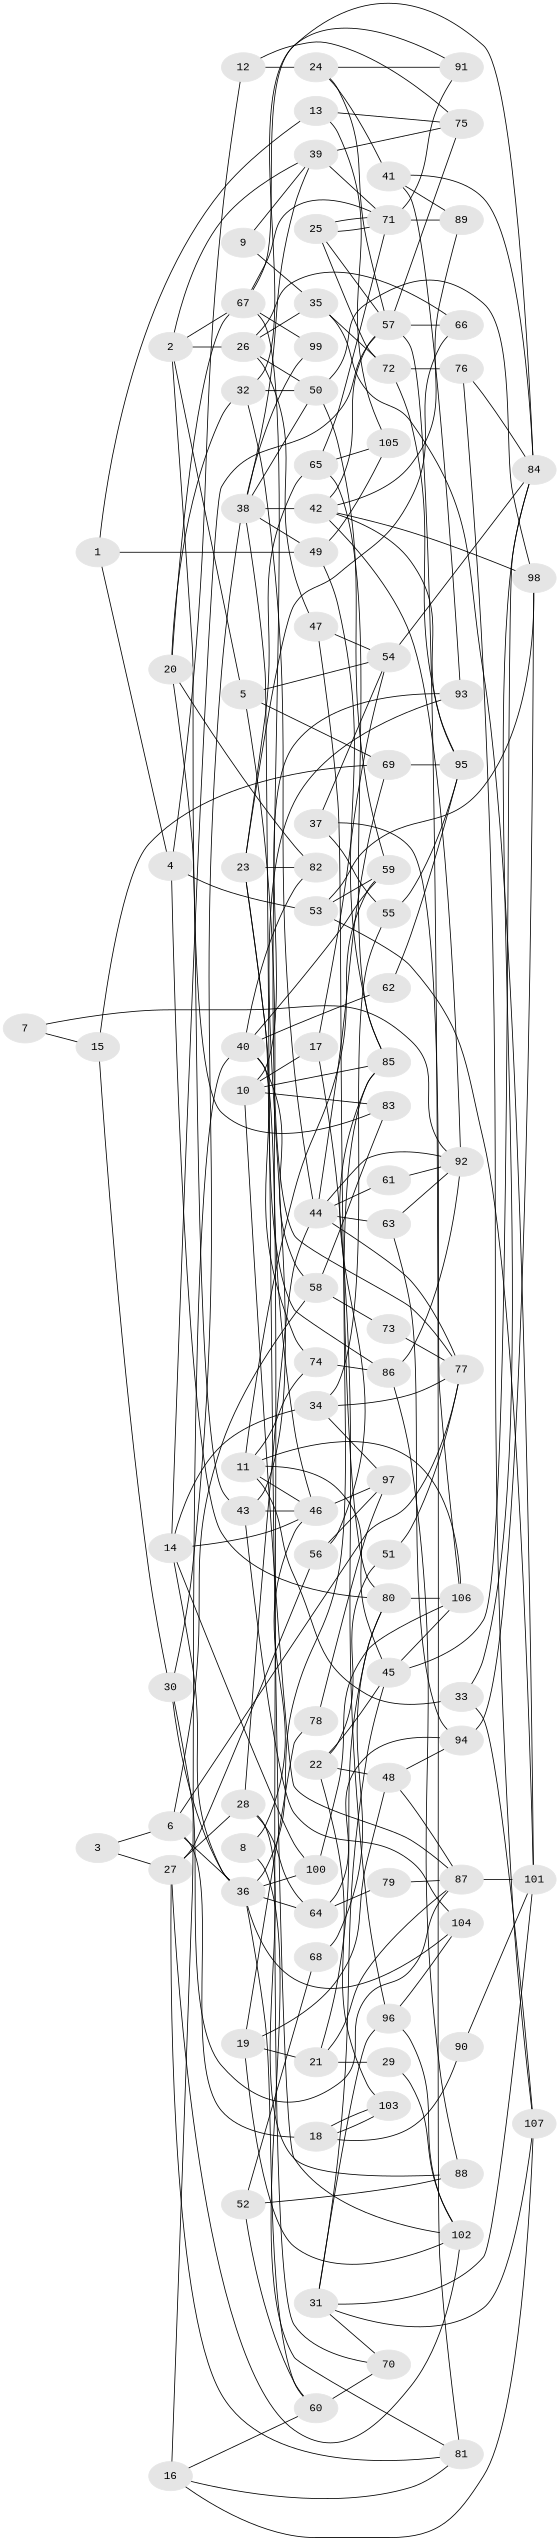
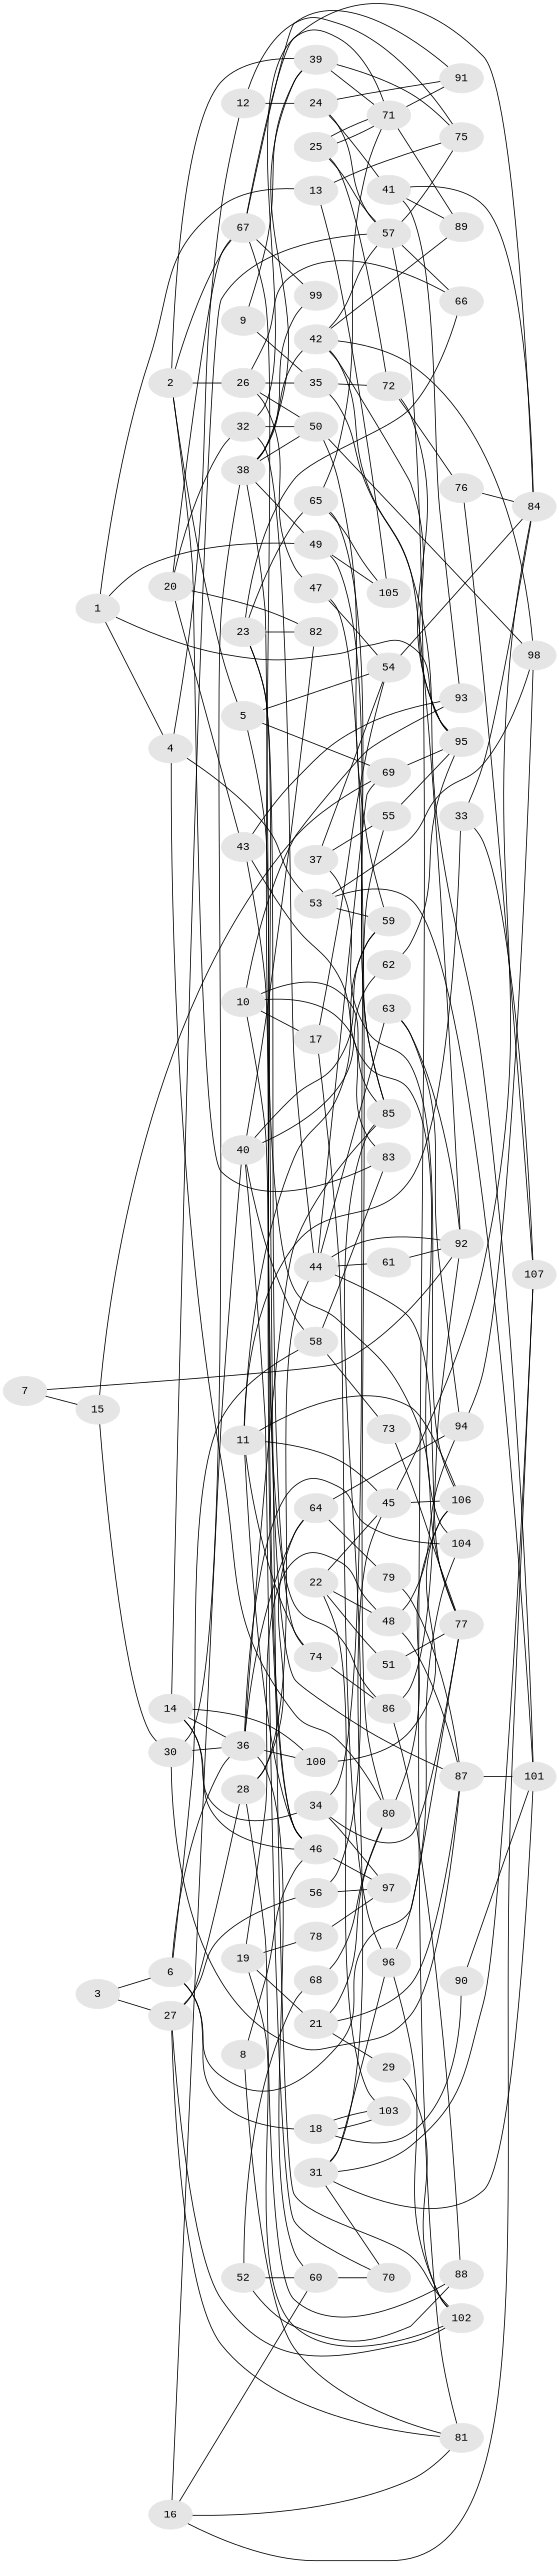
none -> (299, 659)
